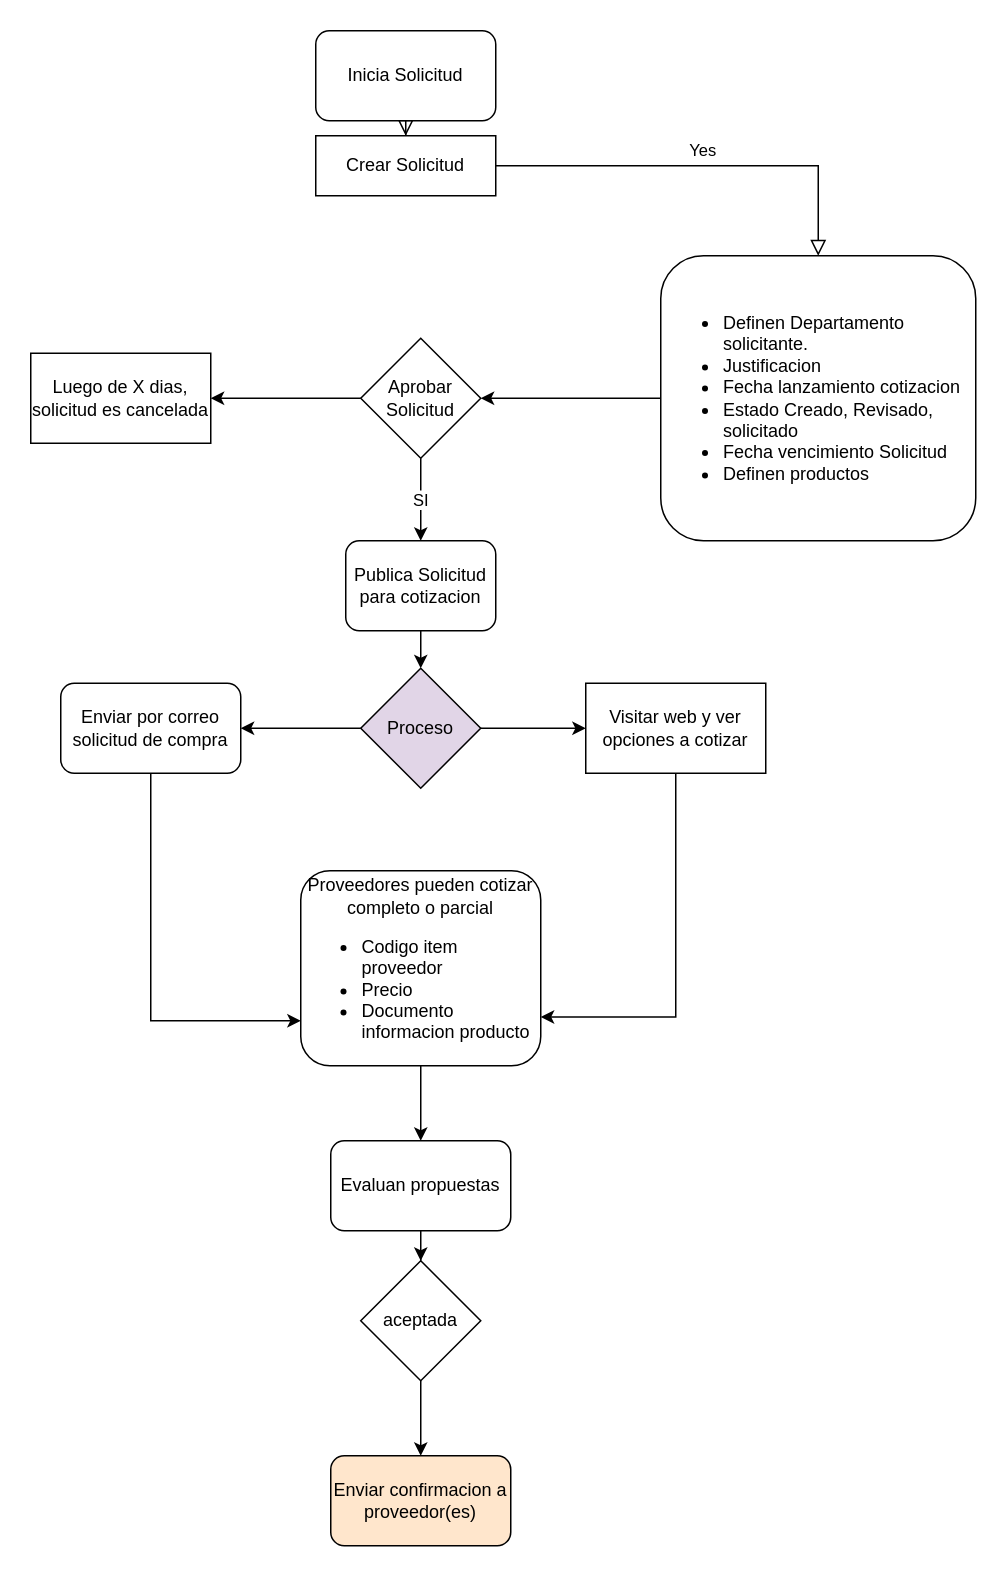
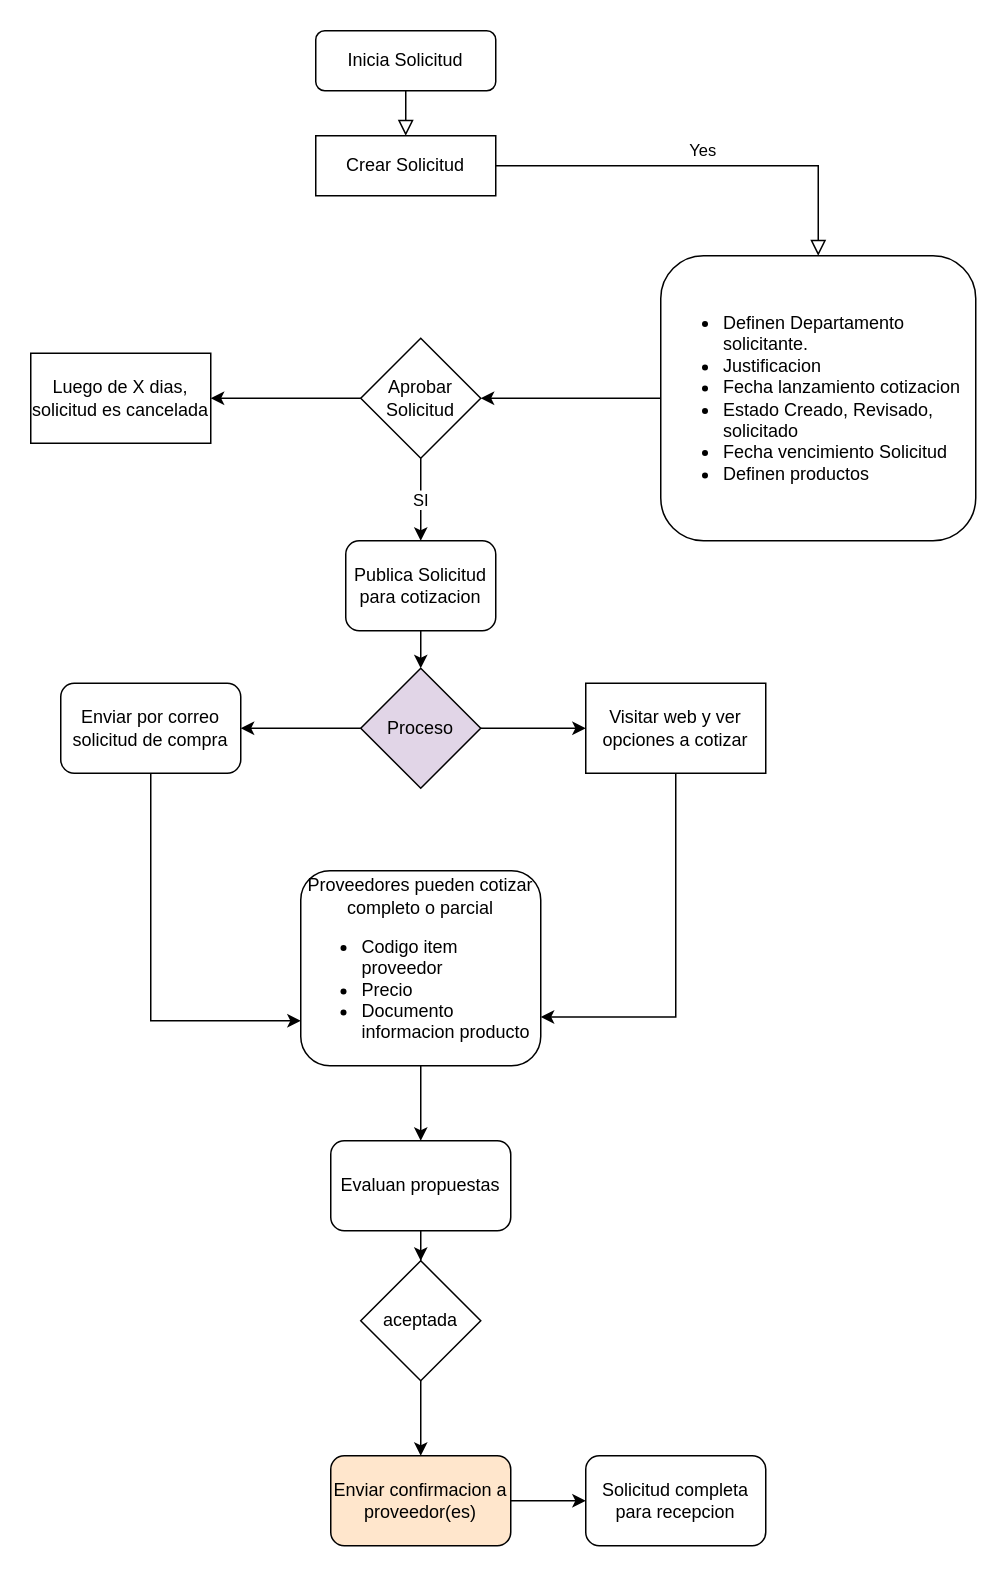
(406, 76) -> (406, 61)
none -> (543, 1501)
none -> (676, 1501)
